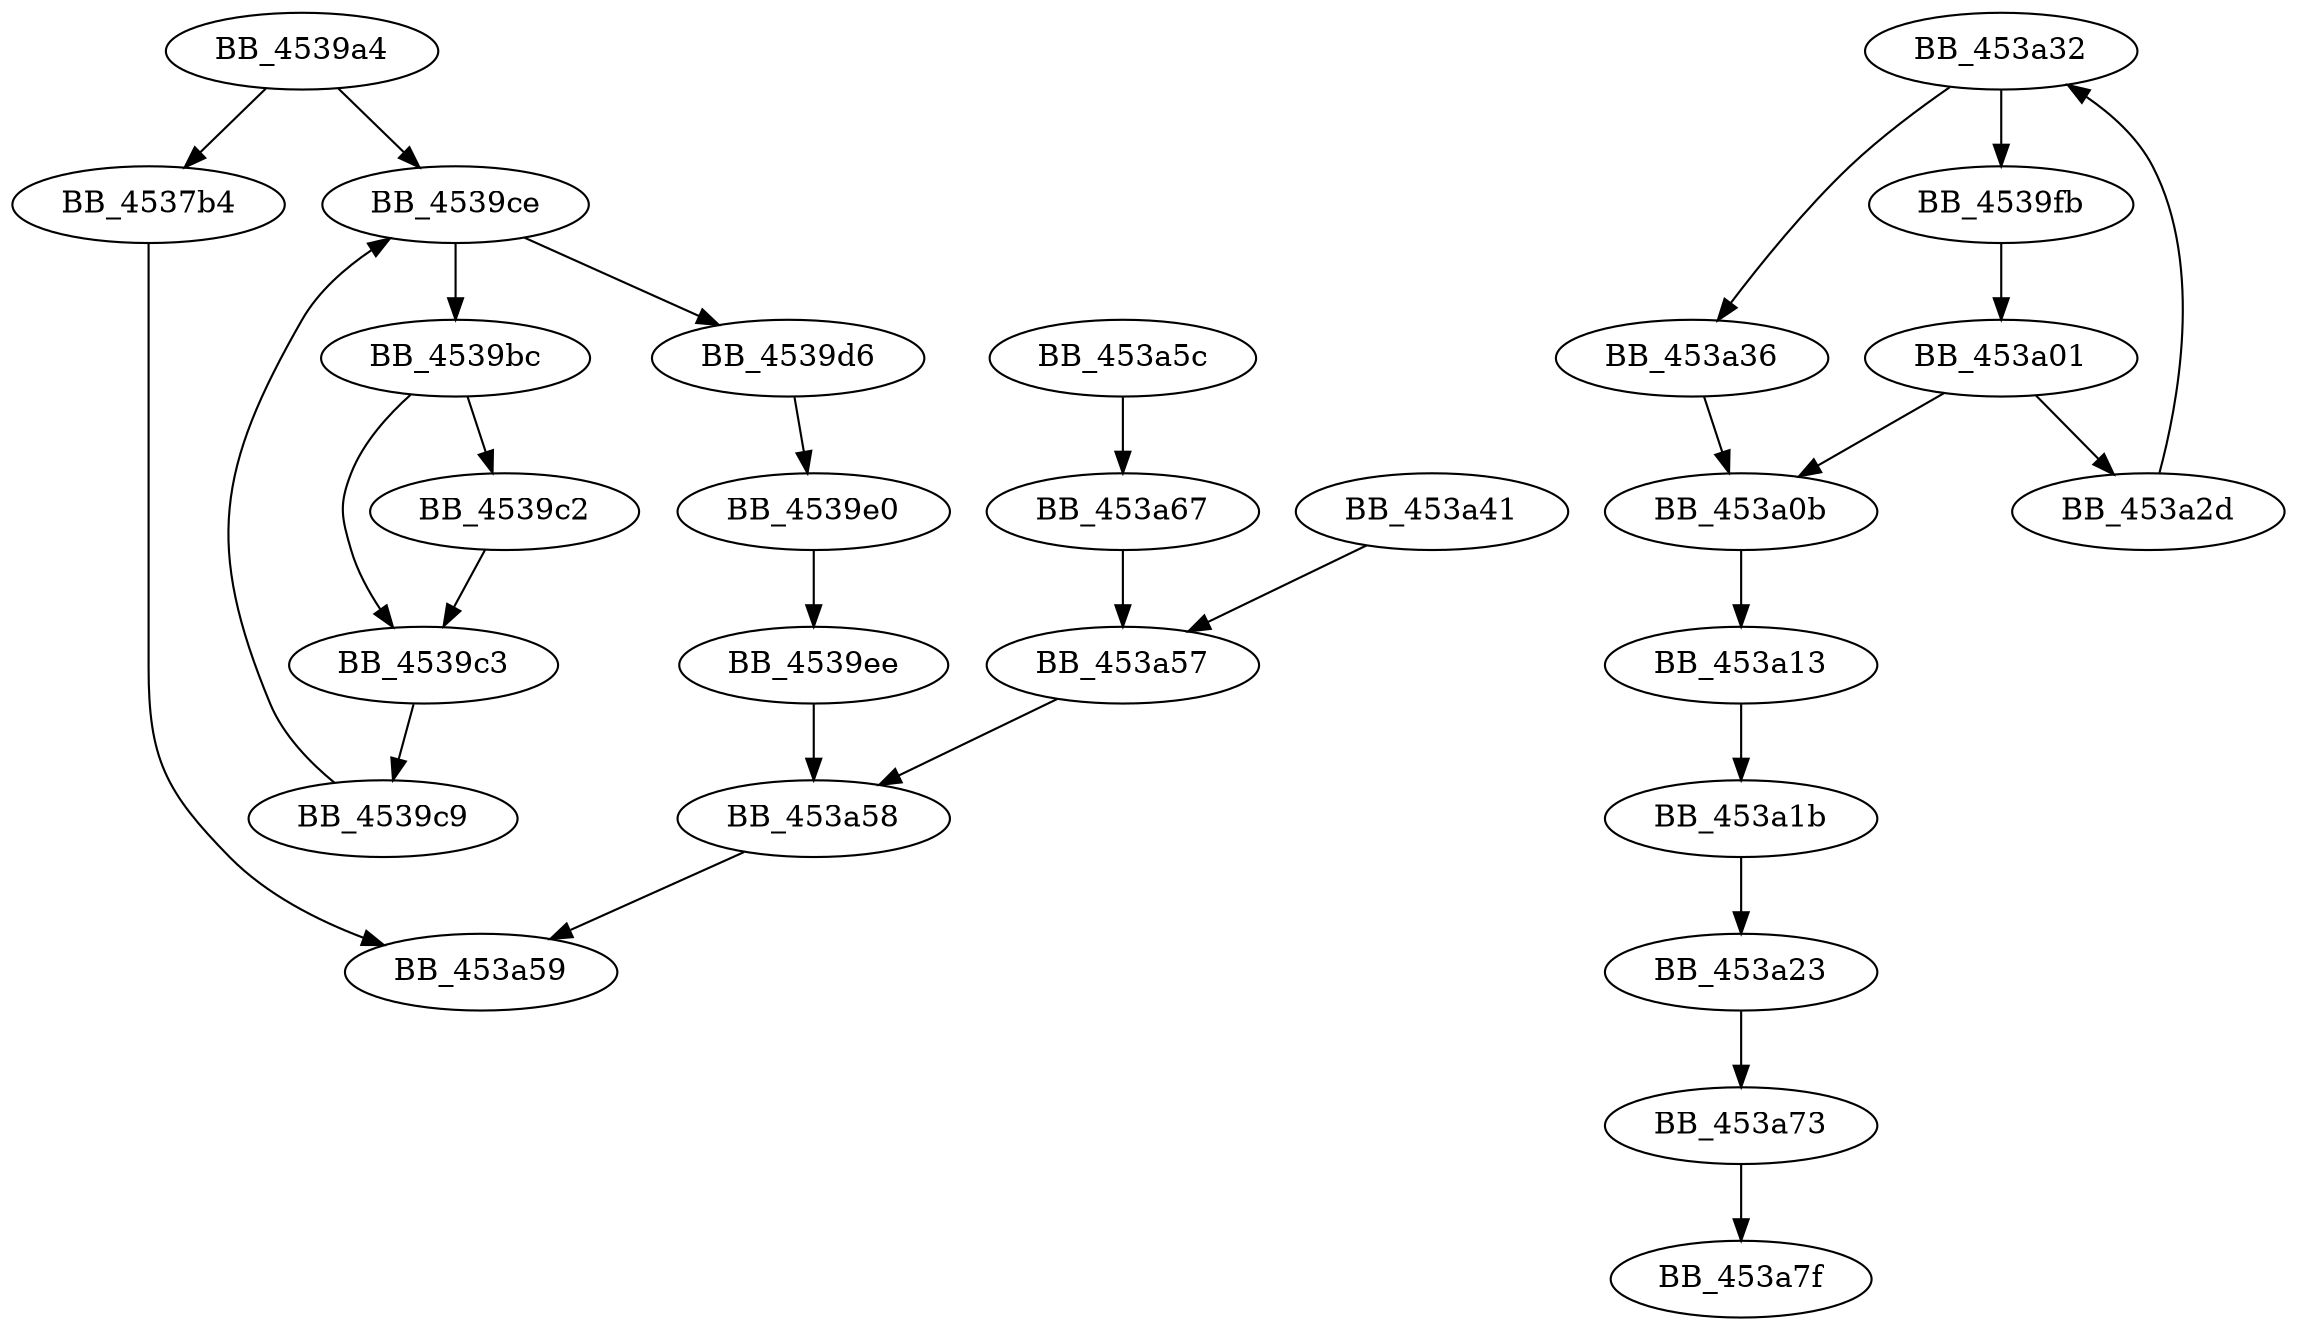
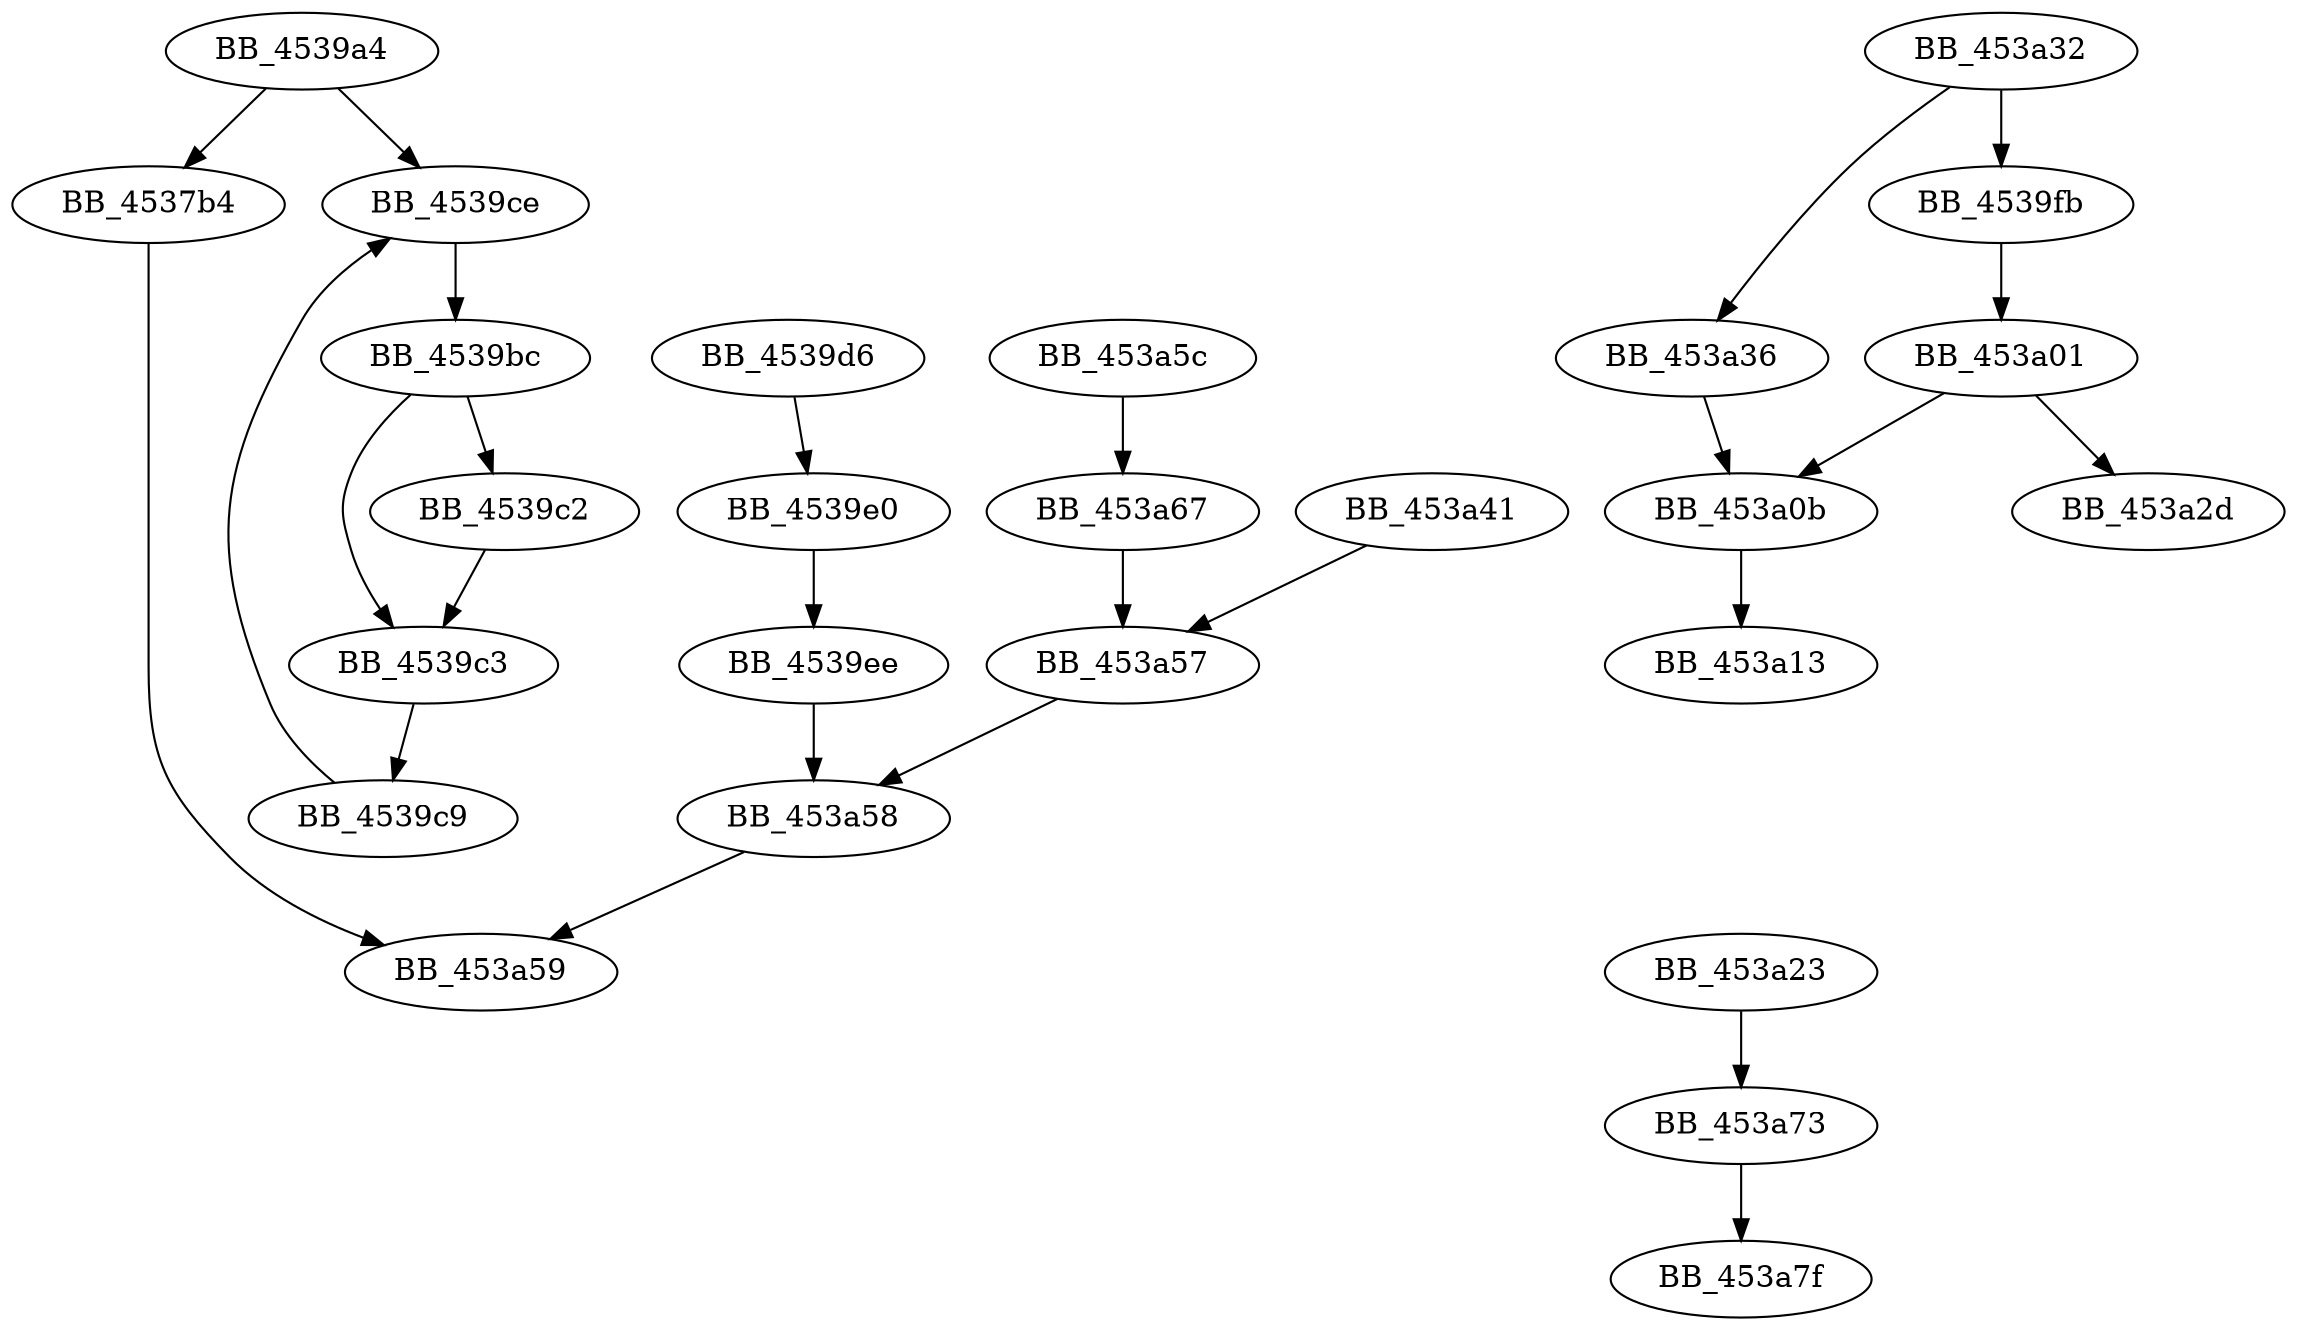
(2180, 270) -> none
(612, 277) -> none
(1741, 819) -> none
